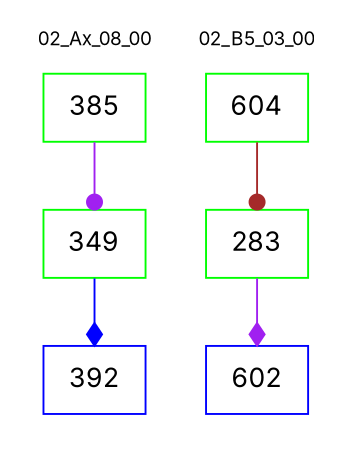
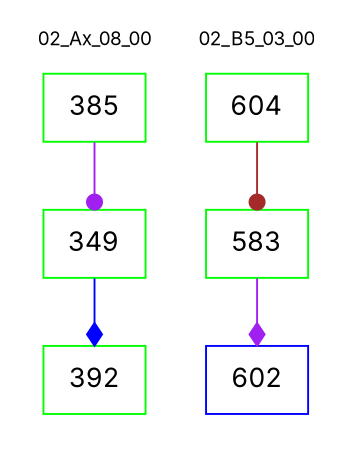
(257, 244) -> (257, 244)
(95, 380) -> (95, 380)
